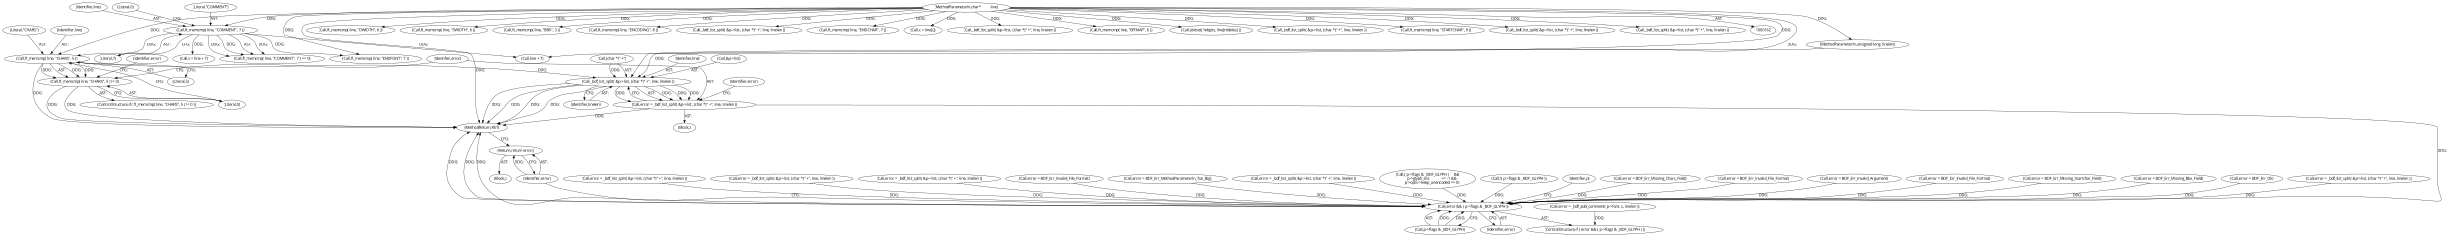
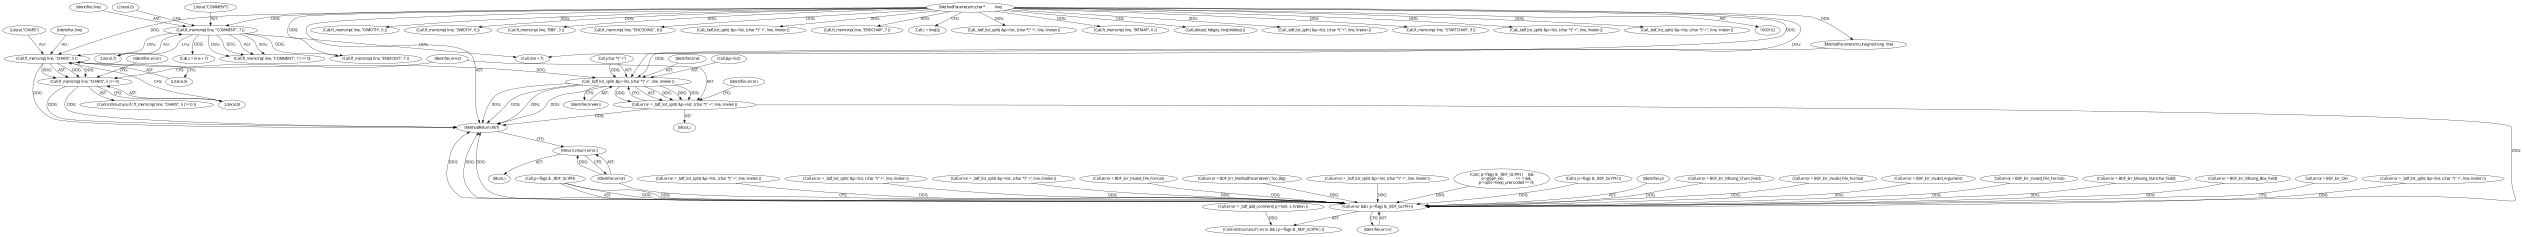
(952, 19) -> (956, 19)
(1117, 19) -> (1121, 19)
(1857, 45) -> (1859, 45)
(481, 70) -> (480, 70)
(1549, 195) -> (1613, 195)
(2190, 195) -> (2264, 195)
(1468, 220) -> none
